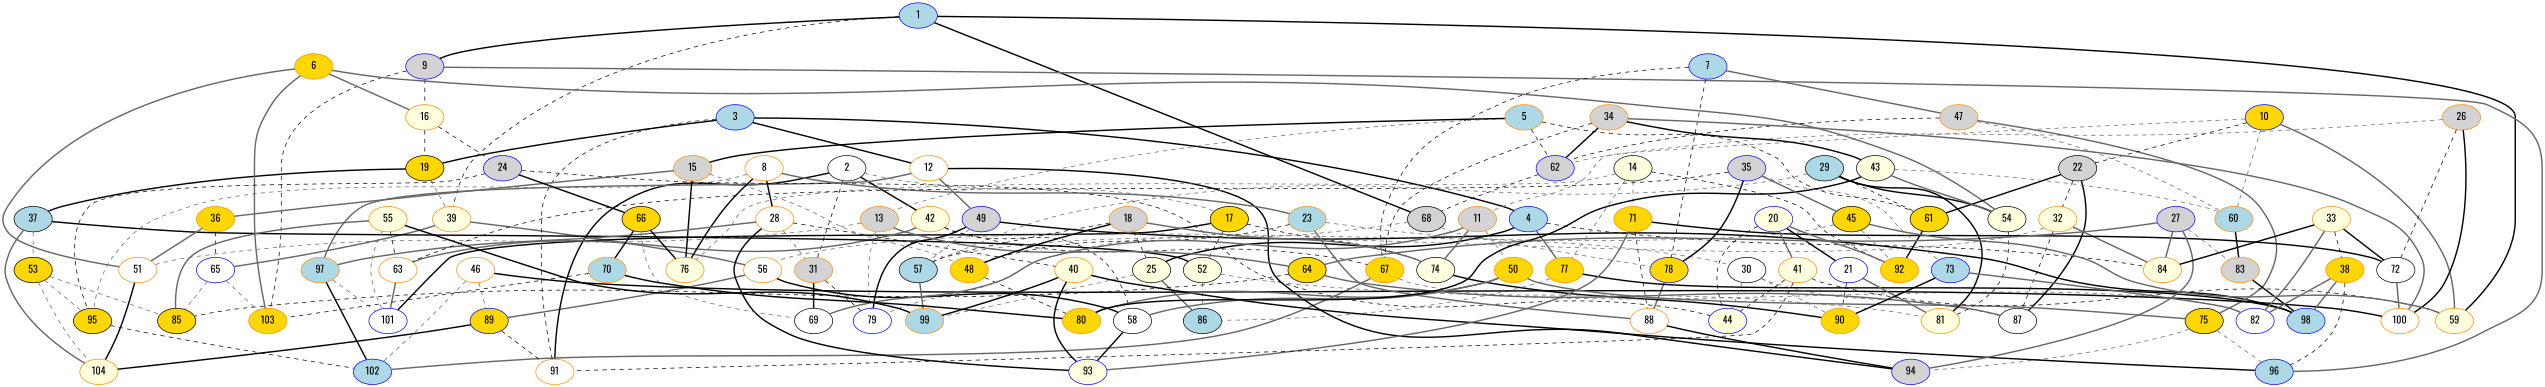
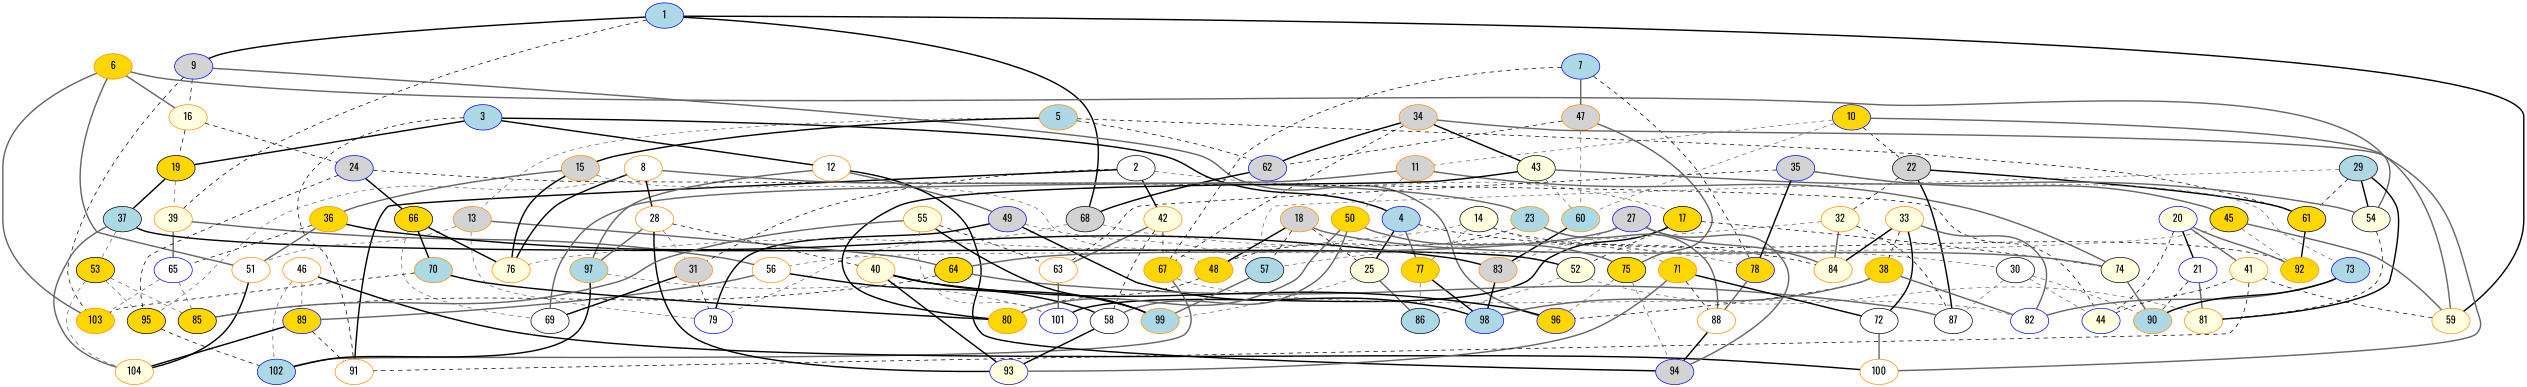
(2462, 117) -> none
(1490, 192) -> (1171, 190)
none -> (857, 245)
(1637, 298) -> (2133, 290)
(1840, 321) -> (2153, 321)
(2274, 372) -> (1556, 321)
